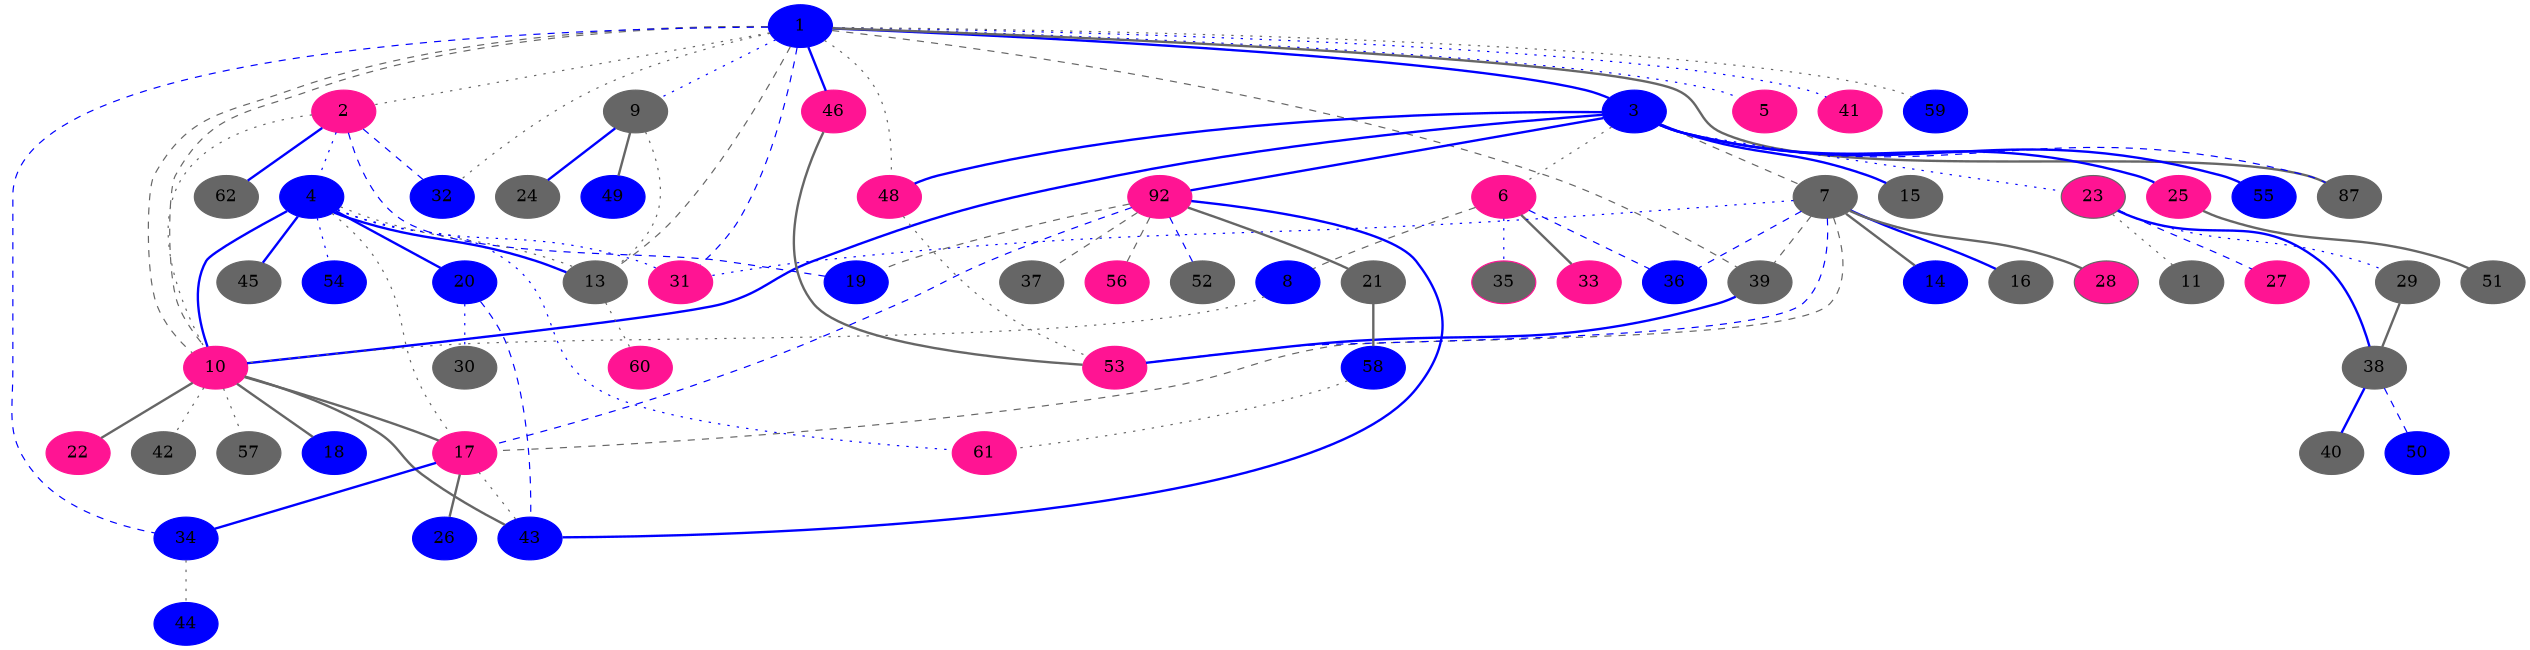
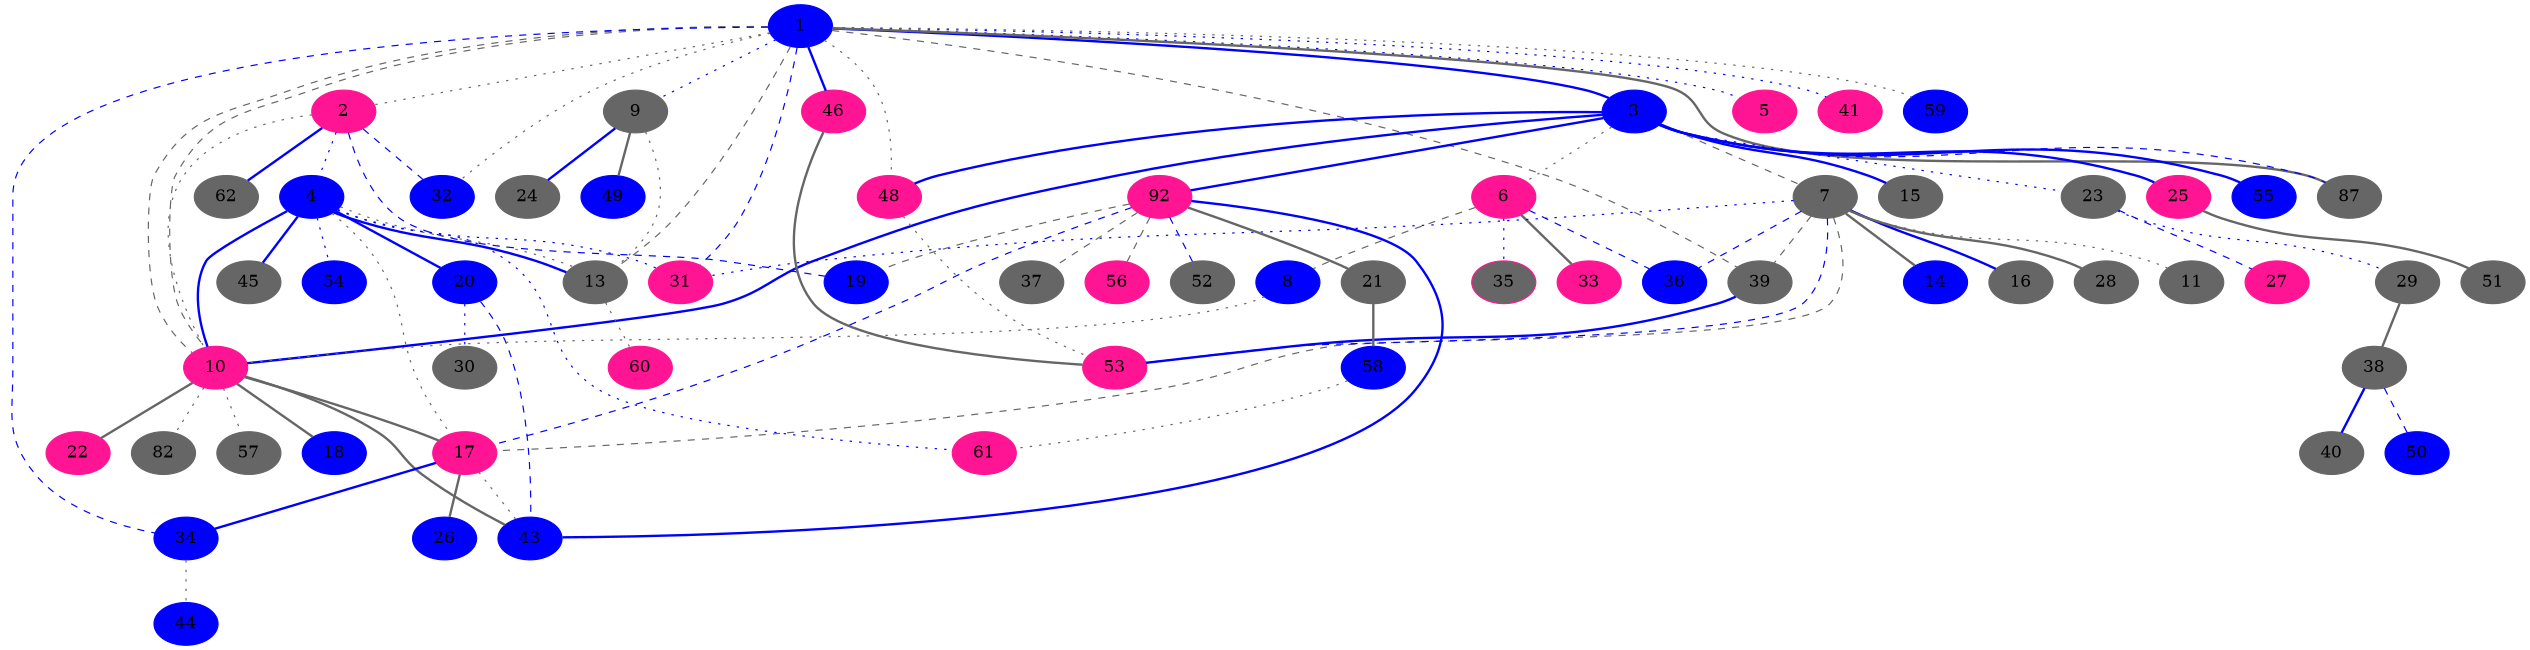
(2093, 197) -> (2093, 197)
(2240, 231) -> none
(2143, 240) -> (2017, 240)
(2106, 282) -> (2106, 282)
(163, 453) -> (163, 453)
